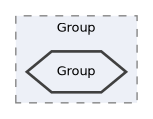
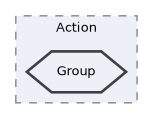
(76, 28) -> (76, 28)
